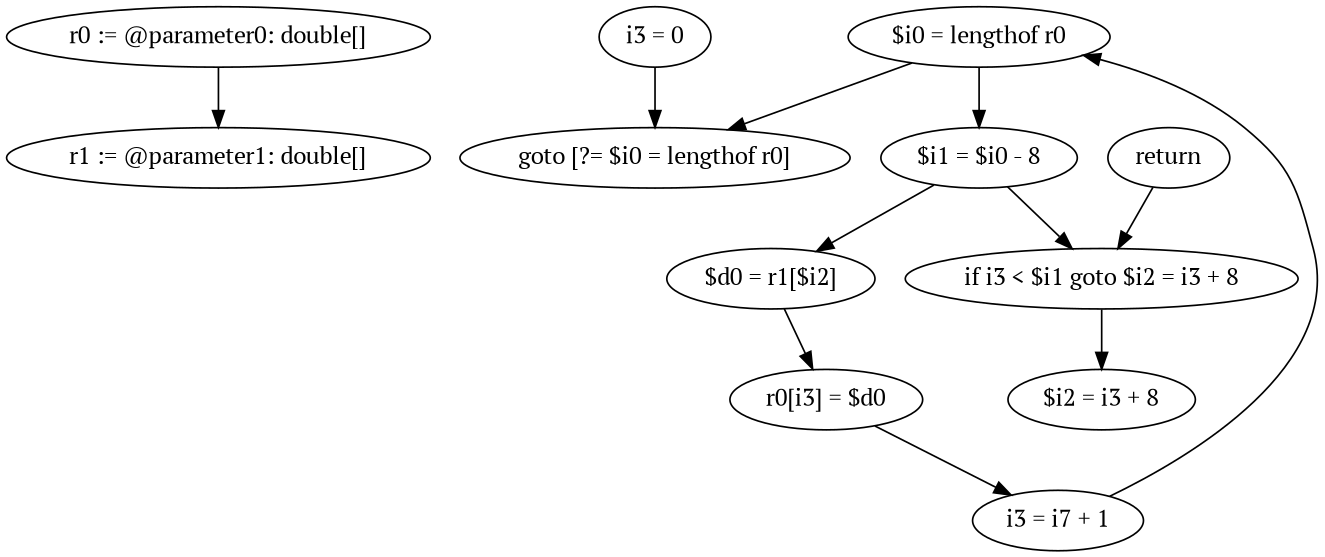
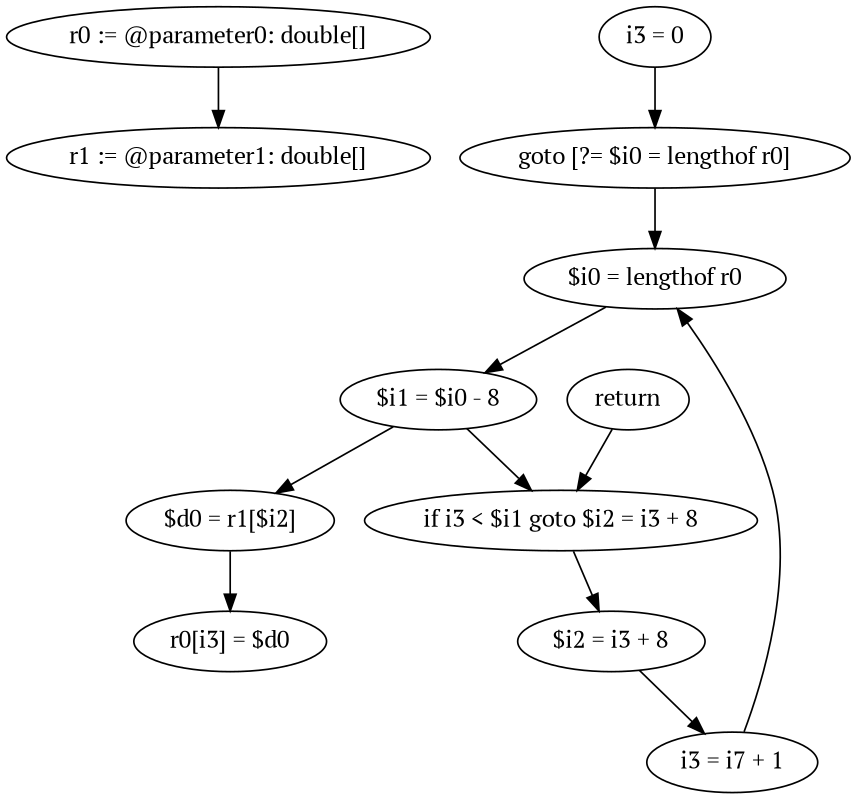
(828, 93) -> (655, 210)
(935, 457) -> (666, 696)
